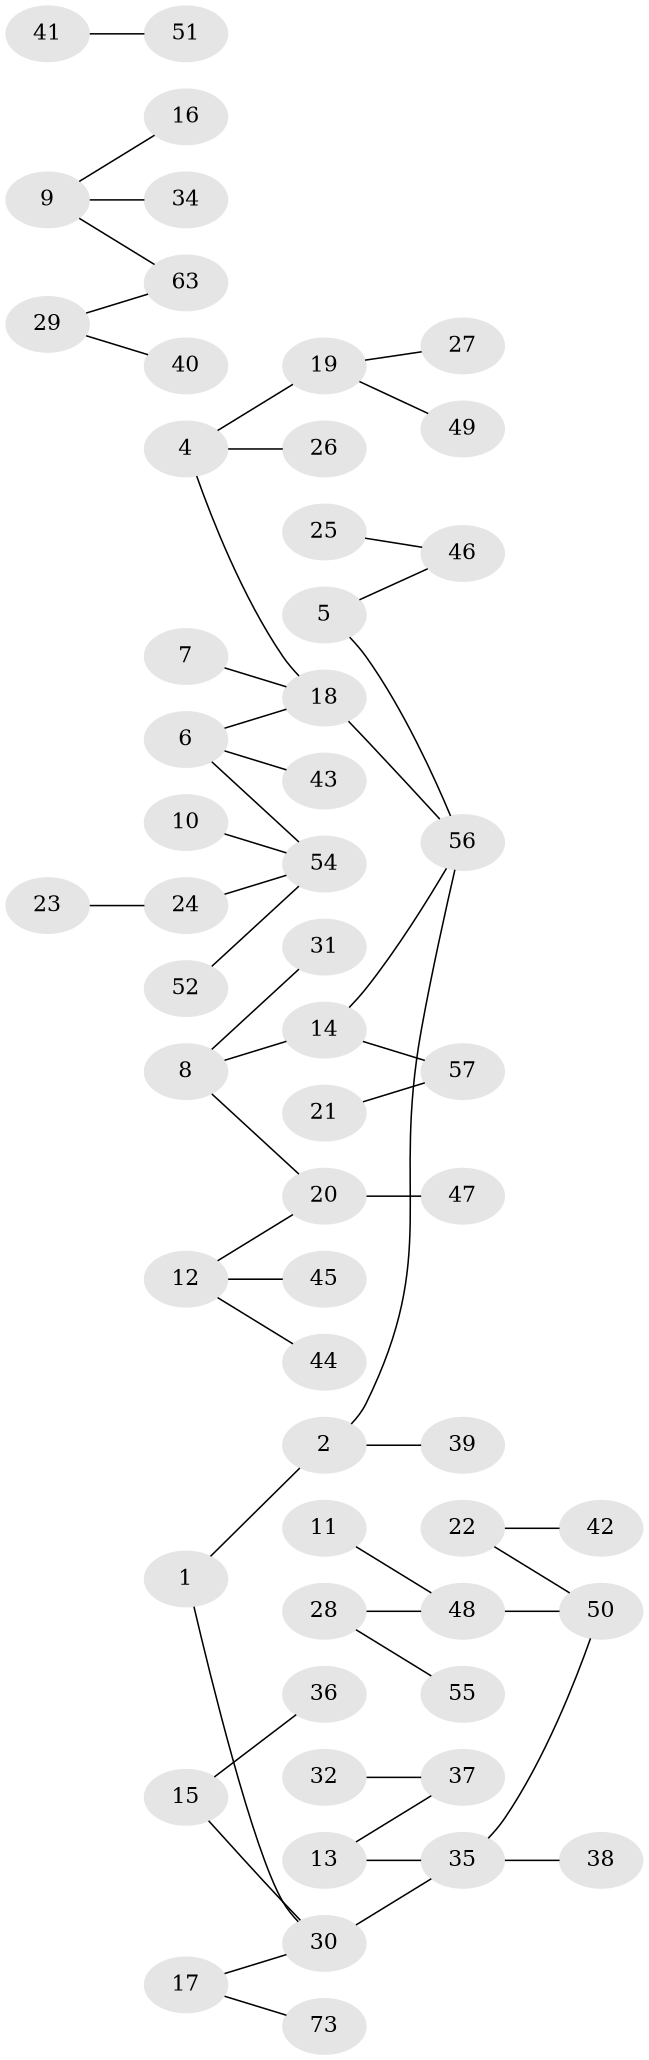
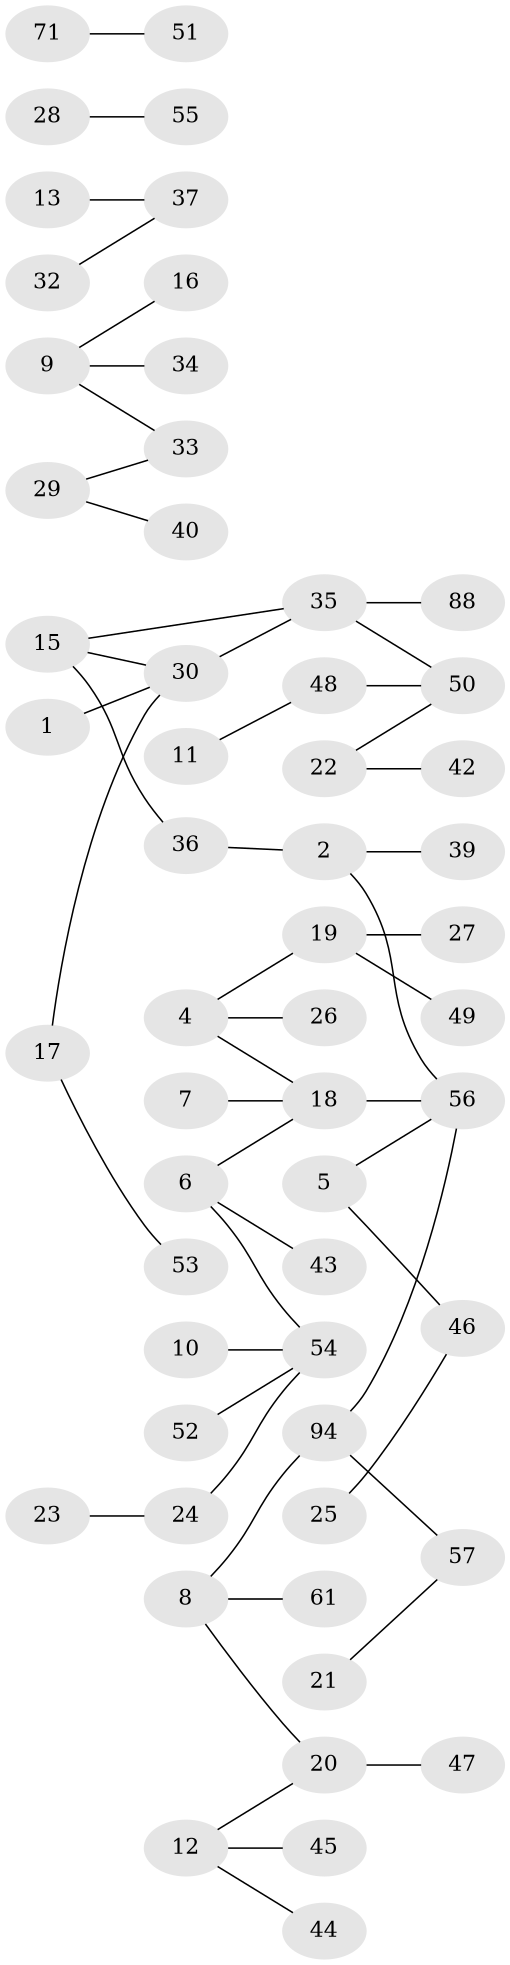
(48, 34) -> (48, 34)
(186, 283) -> (186, 449)
(324, 947) -> (324, 1599)
(324, 1030) -> (324, 1433)
(255, 1512) -> (255, 849)
(394, 1611) -> none
(394, 1860) -> (186, 623)
(601, 1860) -> (463, 603)
(324, 2026) -> (186, 1267)
